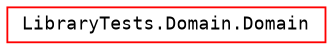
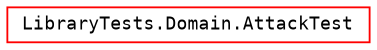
(166, 25) -> (188, 25)
